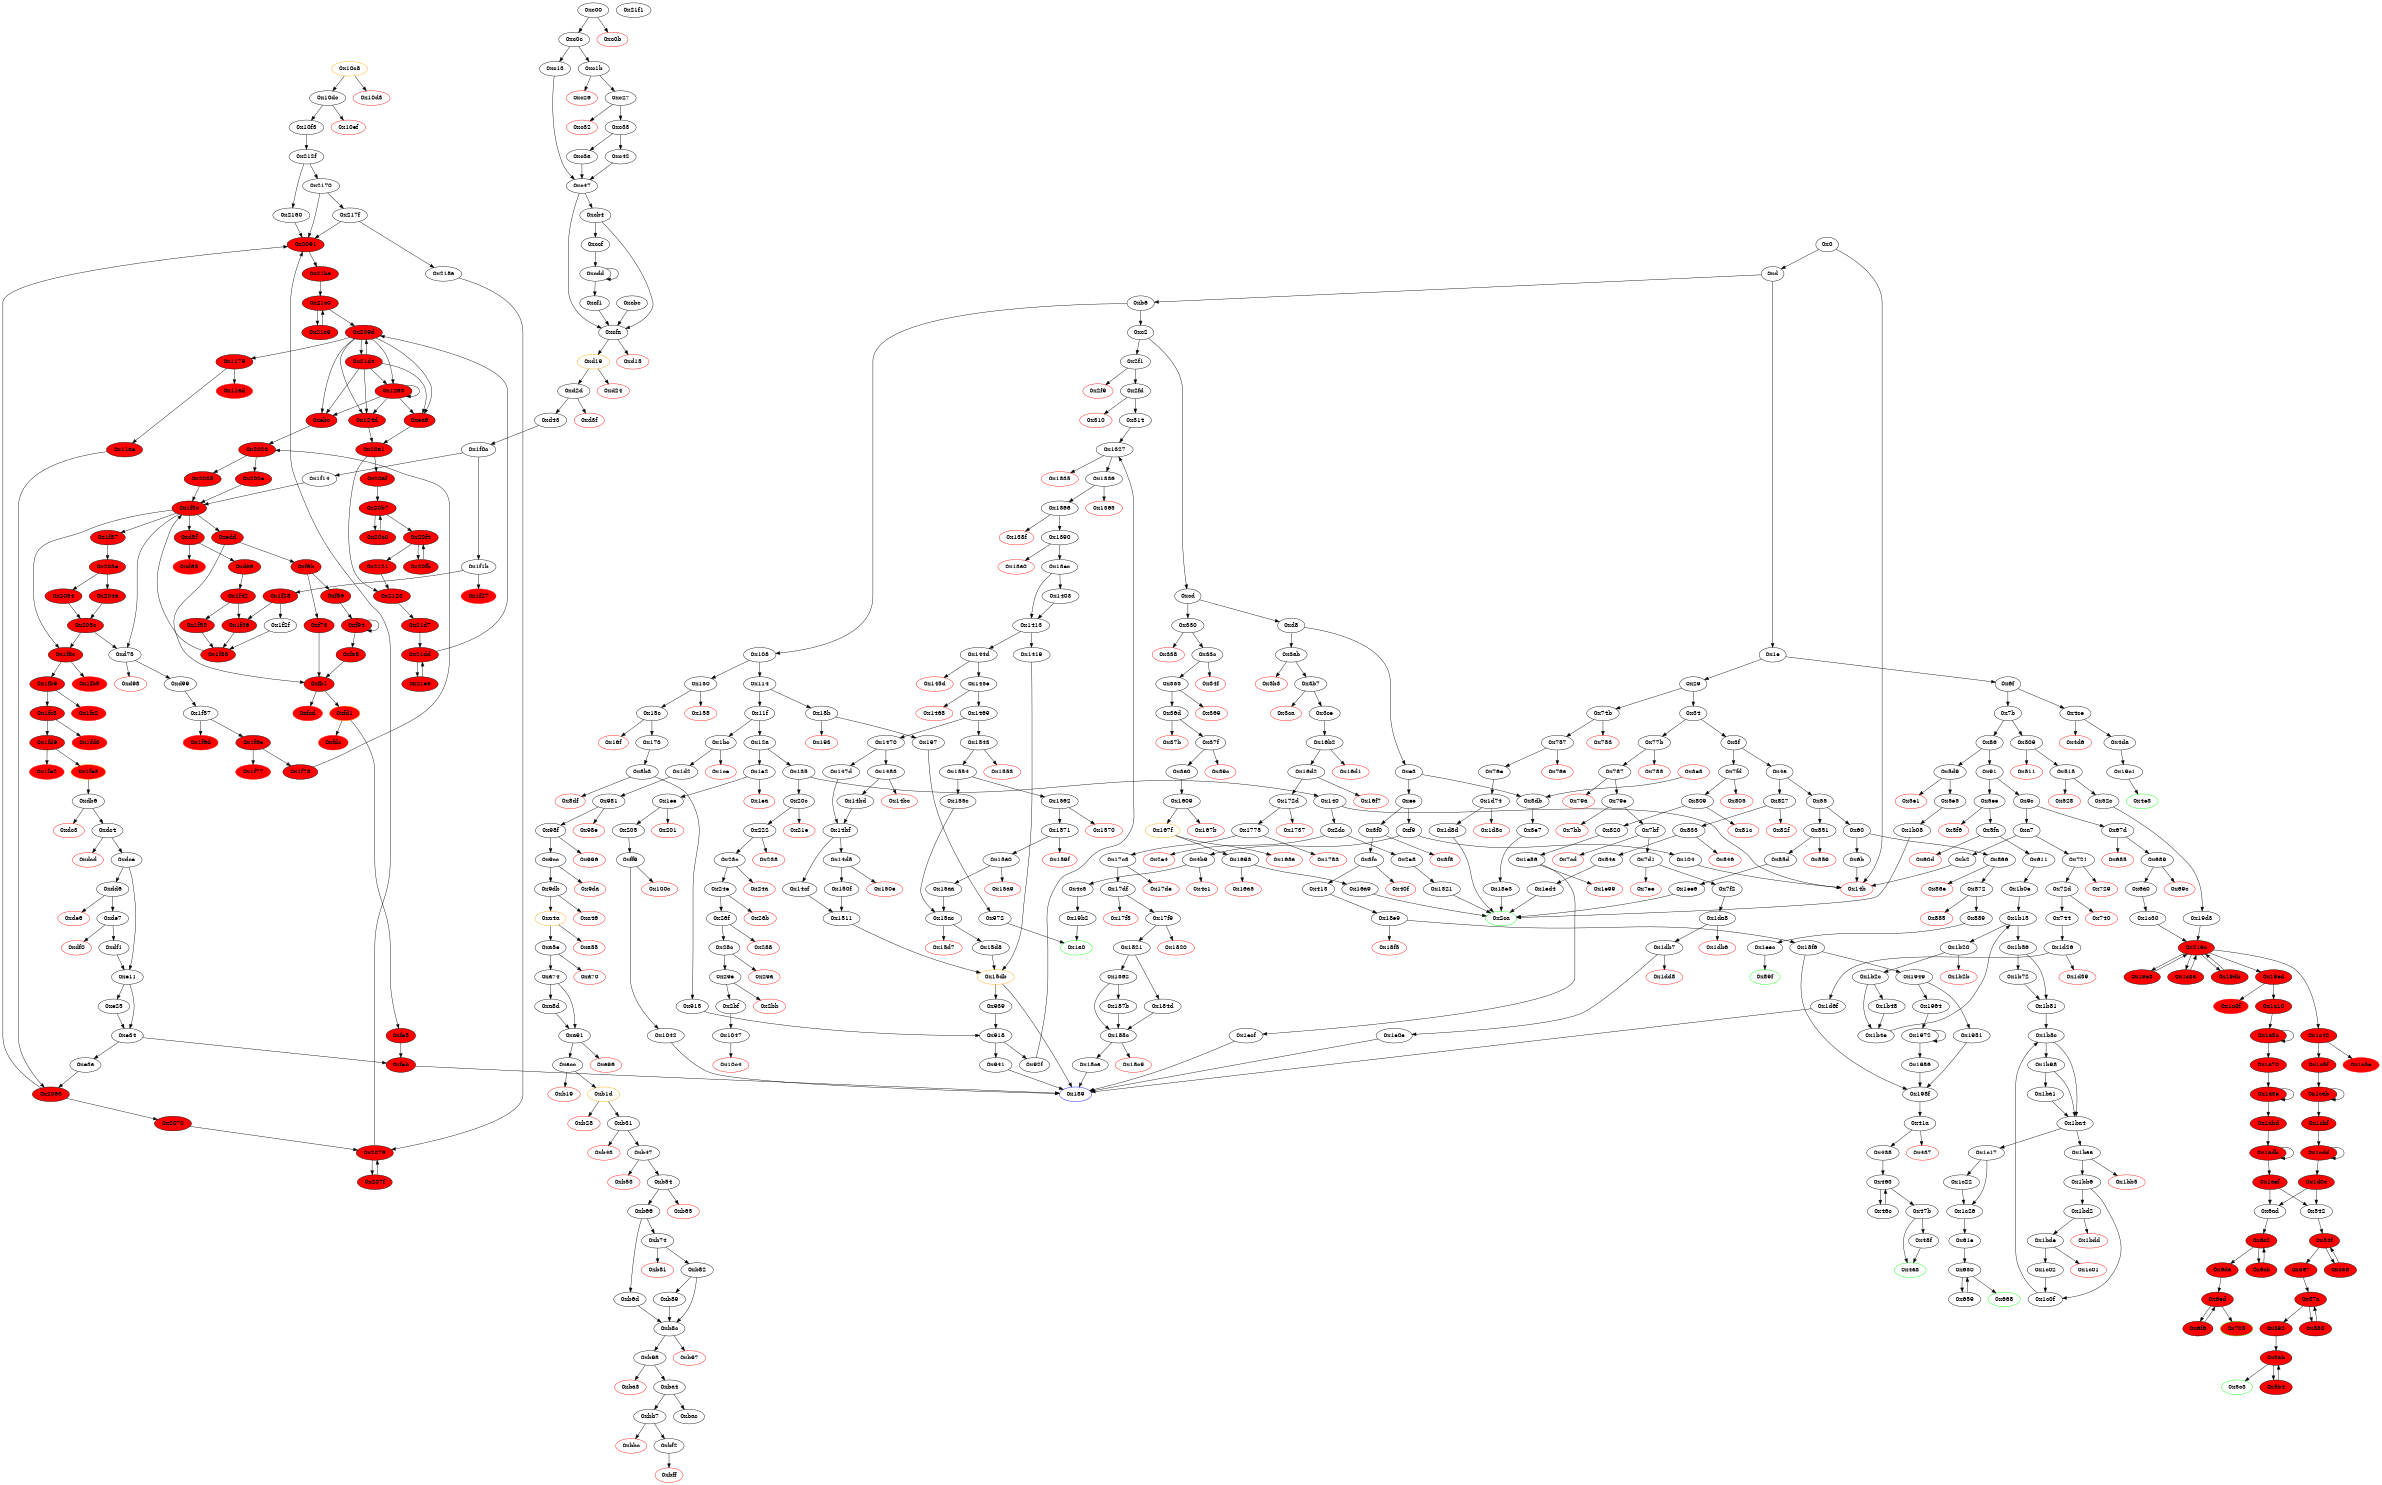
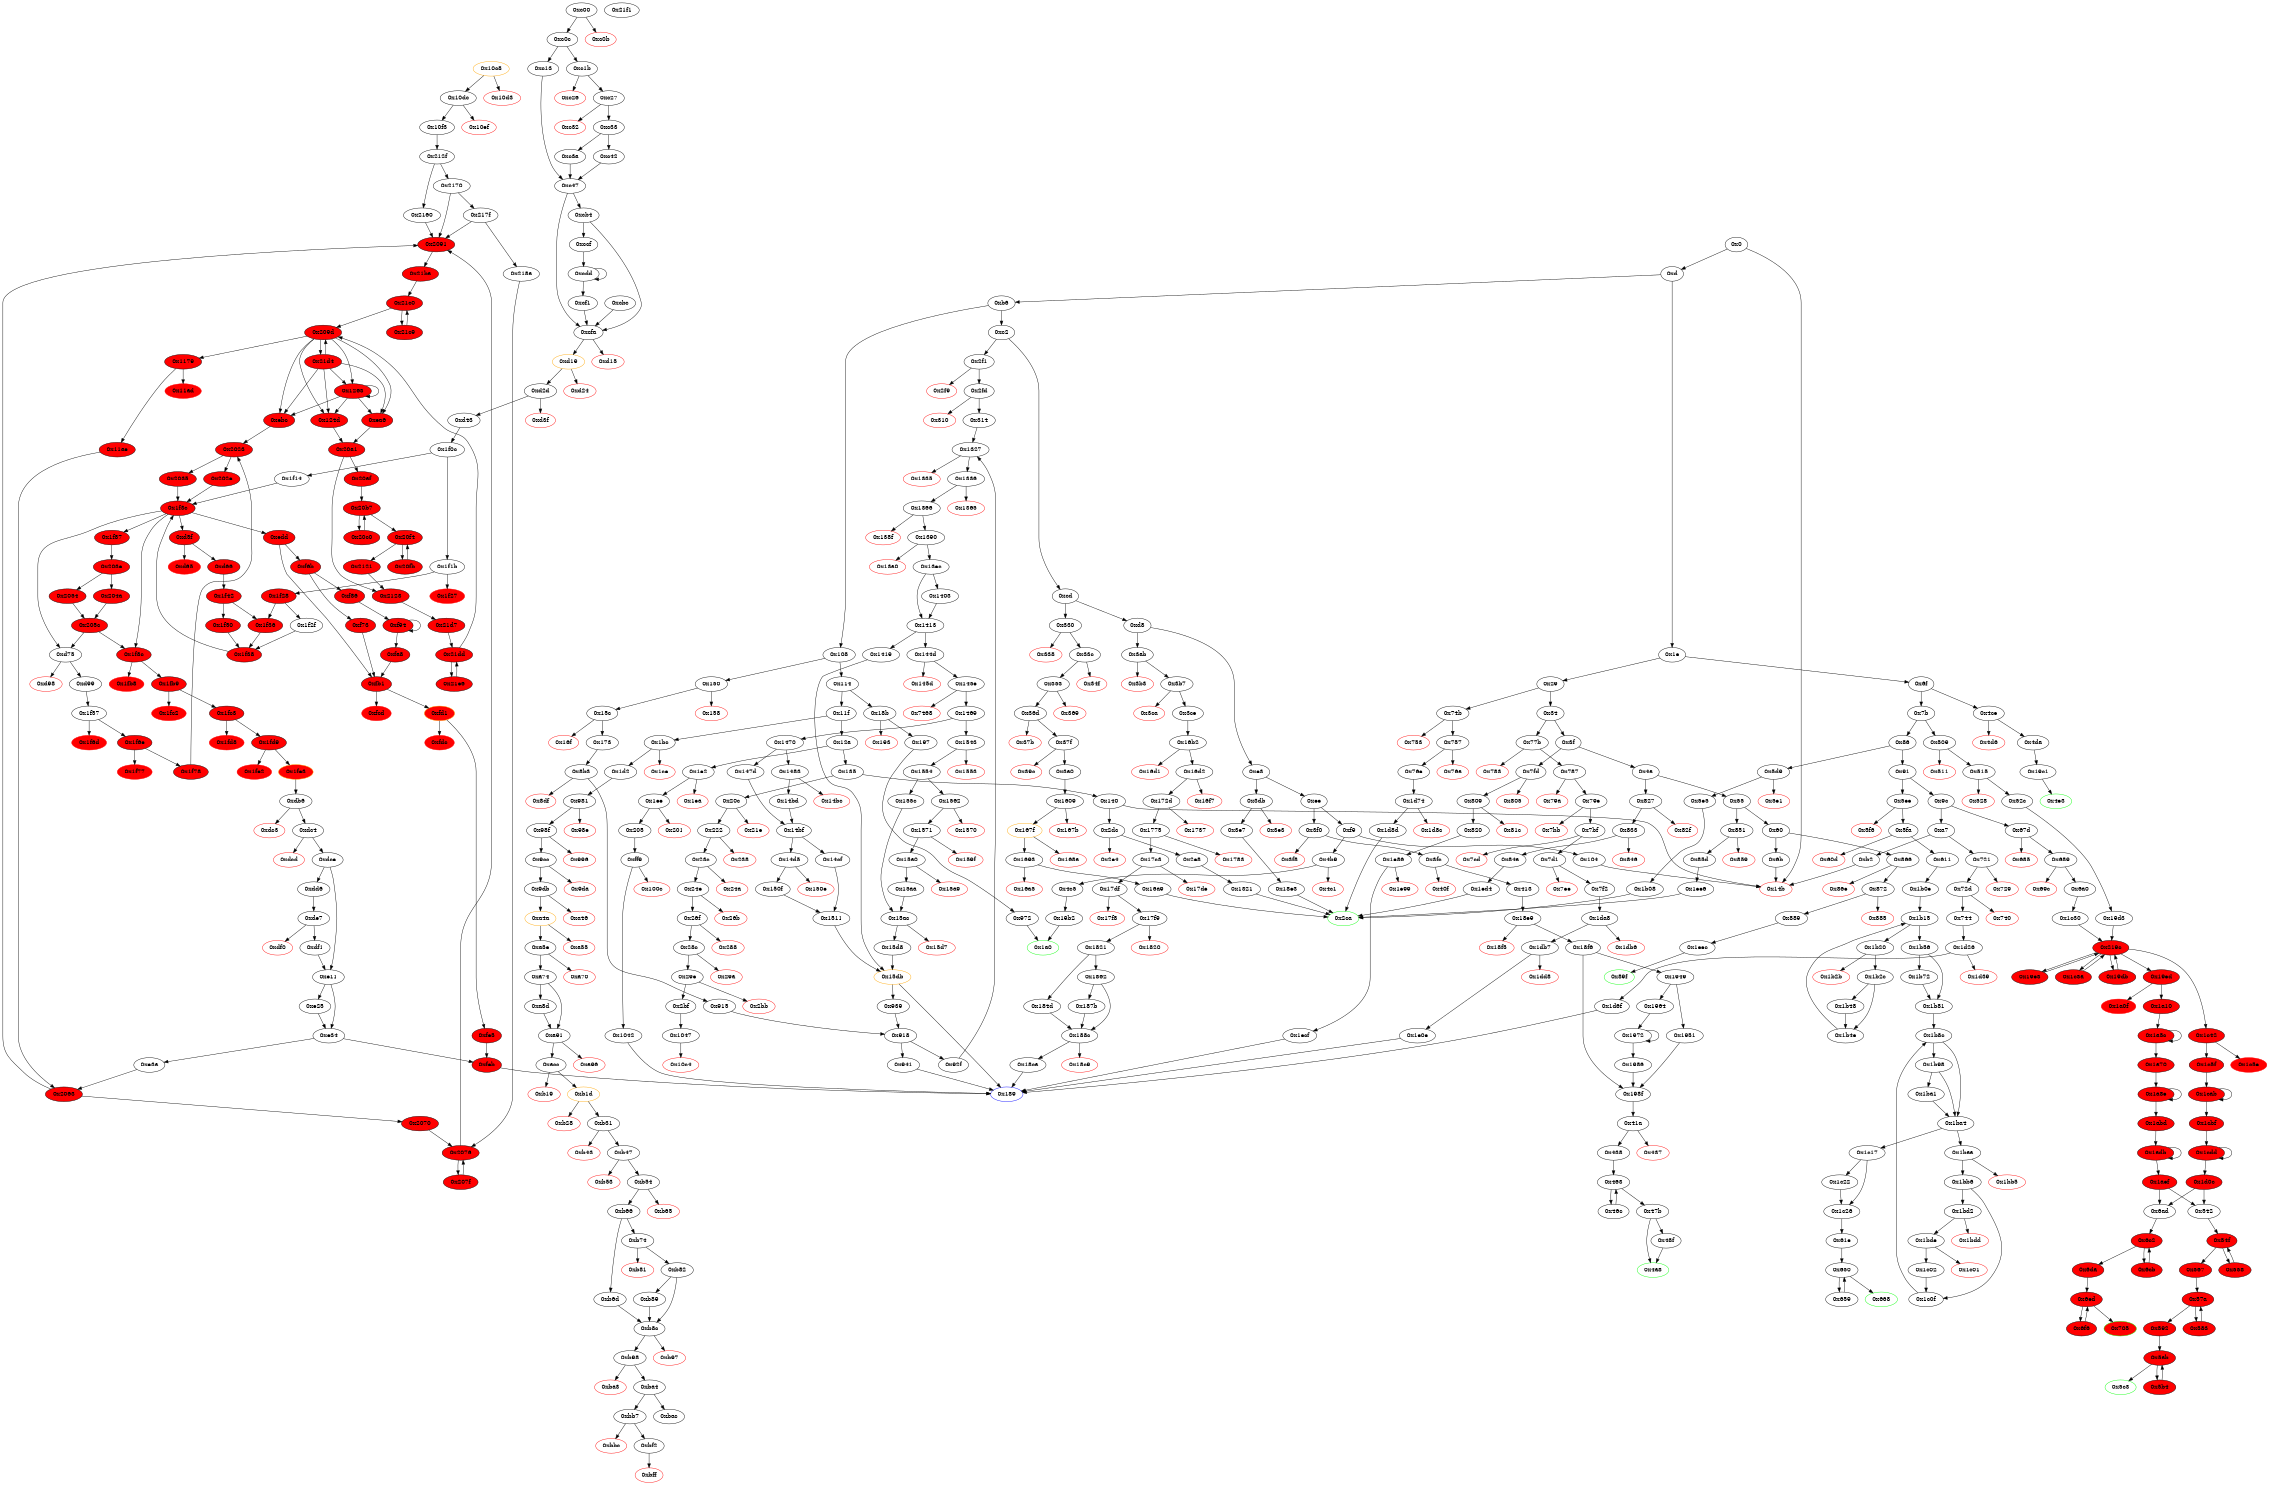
(934, 713) -> (922, 713)
(1620, 787) -> (1265, 814)
(74, 918) -> none
